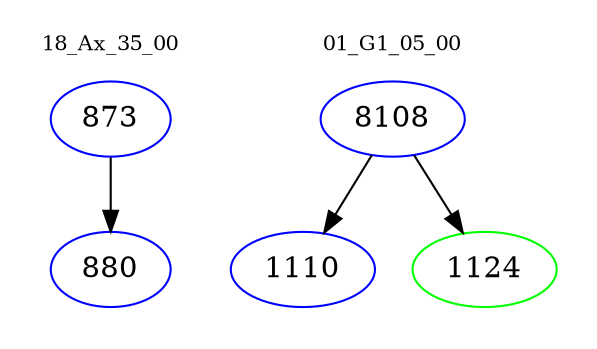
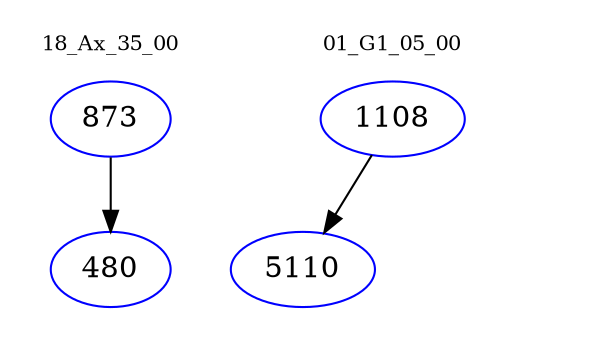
(393, 119) -> (393, 119)
(111, 269) -> (111, 269)
(303, 269) -> (303, 269)
(485, 269) -> none
